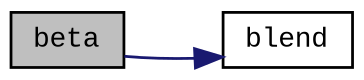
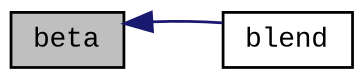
(159, 58) -> (188, 21)
